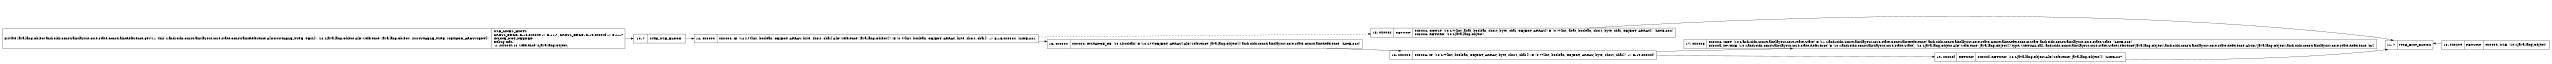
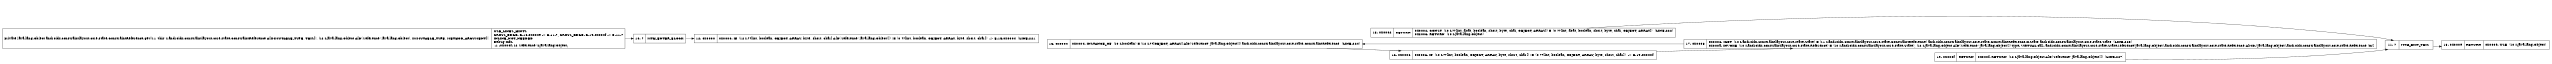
(1204, 36) -> none
(665, 38) -> (666, 38)
(1042, 41) -> (1524, 44)
(2439, 43) -> (2436, 46)
(2415, 45) -> (2415, 45)
(1794, 56) -> none
